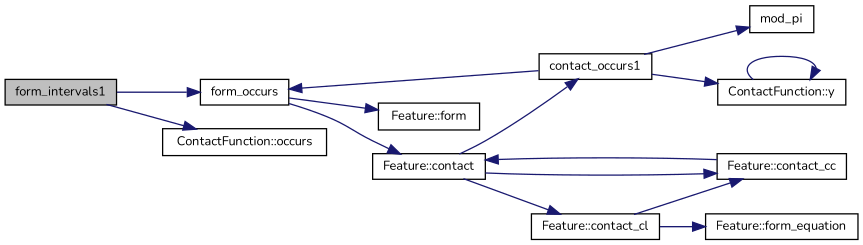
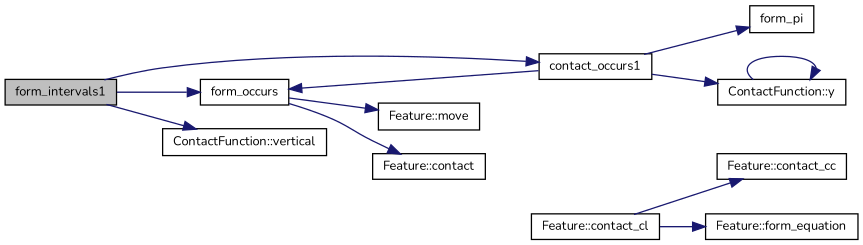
(782, 19) -> (782, 19)
(429, 117) -> (429, 117)
(515, 123) -> (314, 57)
(245, 142) -> (245, 142)
(608, 158) -> none
(595, 175) -> none
(506, 194) -> none
